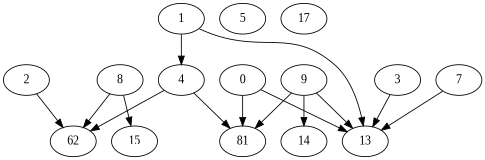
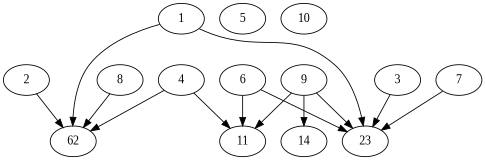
(304, 19) -> (304, 19)
(181, 45) -> (99, 55)
(243, 80) -> (243, 80)
(135, 141) -> none
(243, 141) -> (243, 141)
(365, 141) -> (365, 141)
